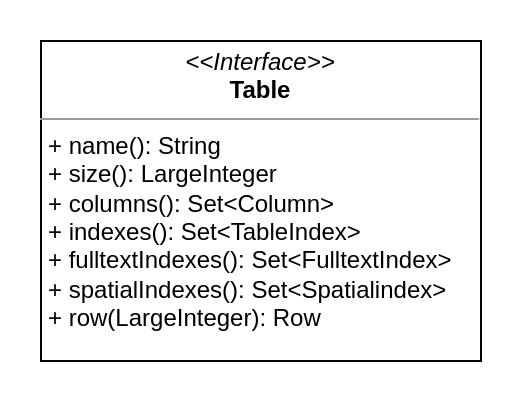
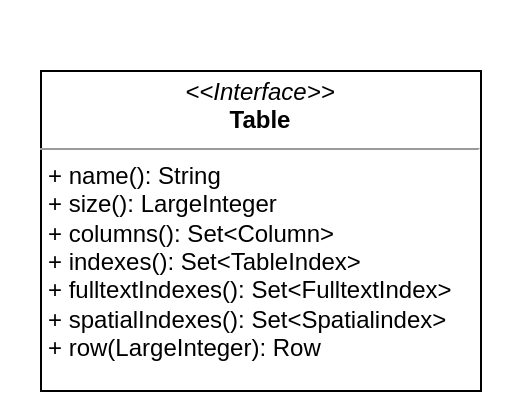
(261, 201) -> (261, 231)
